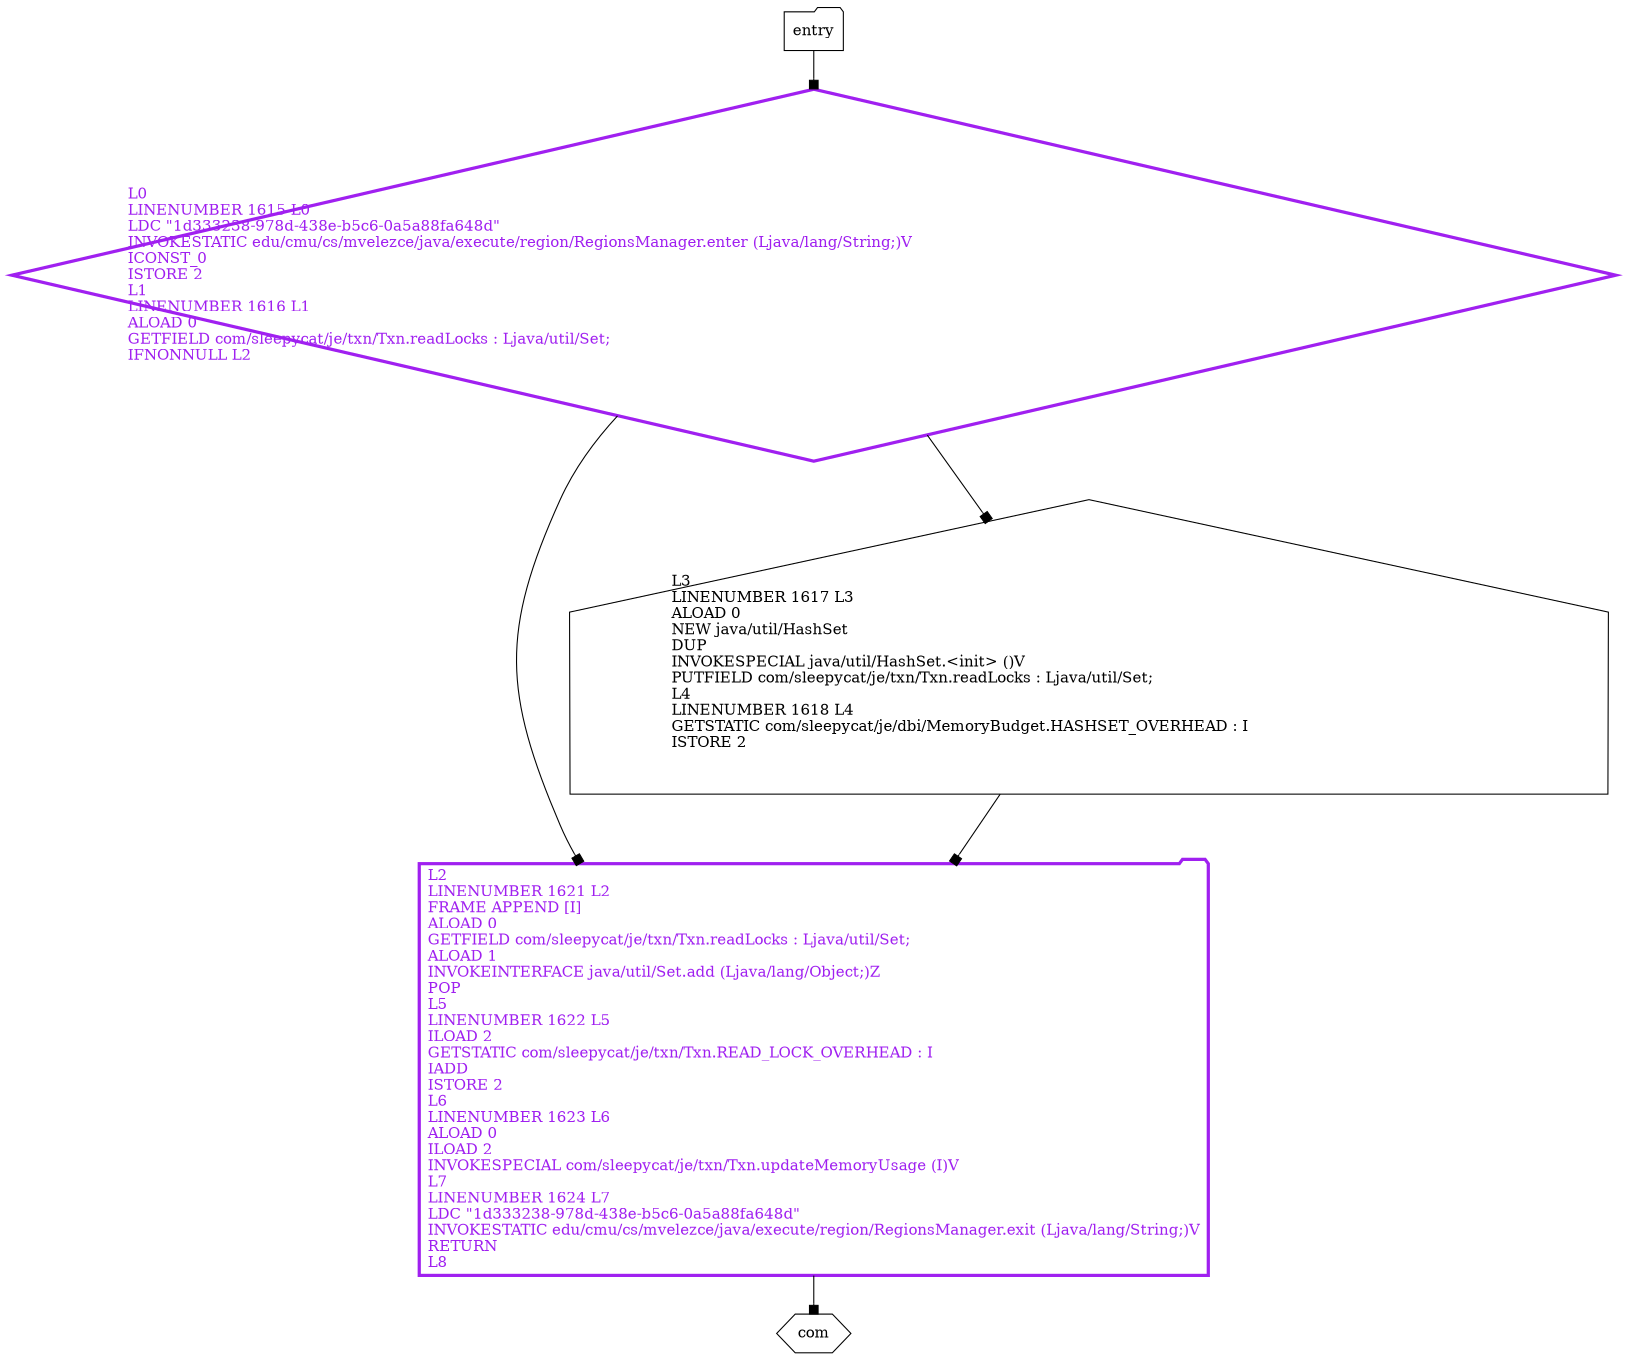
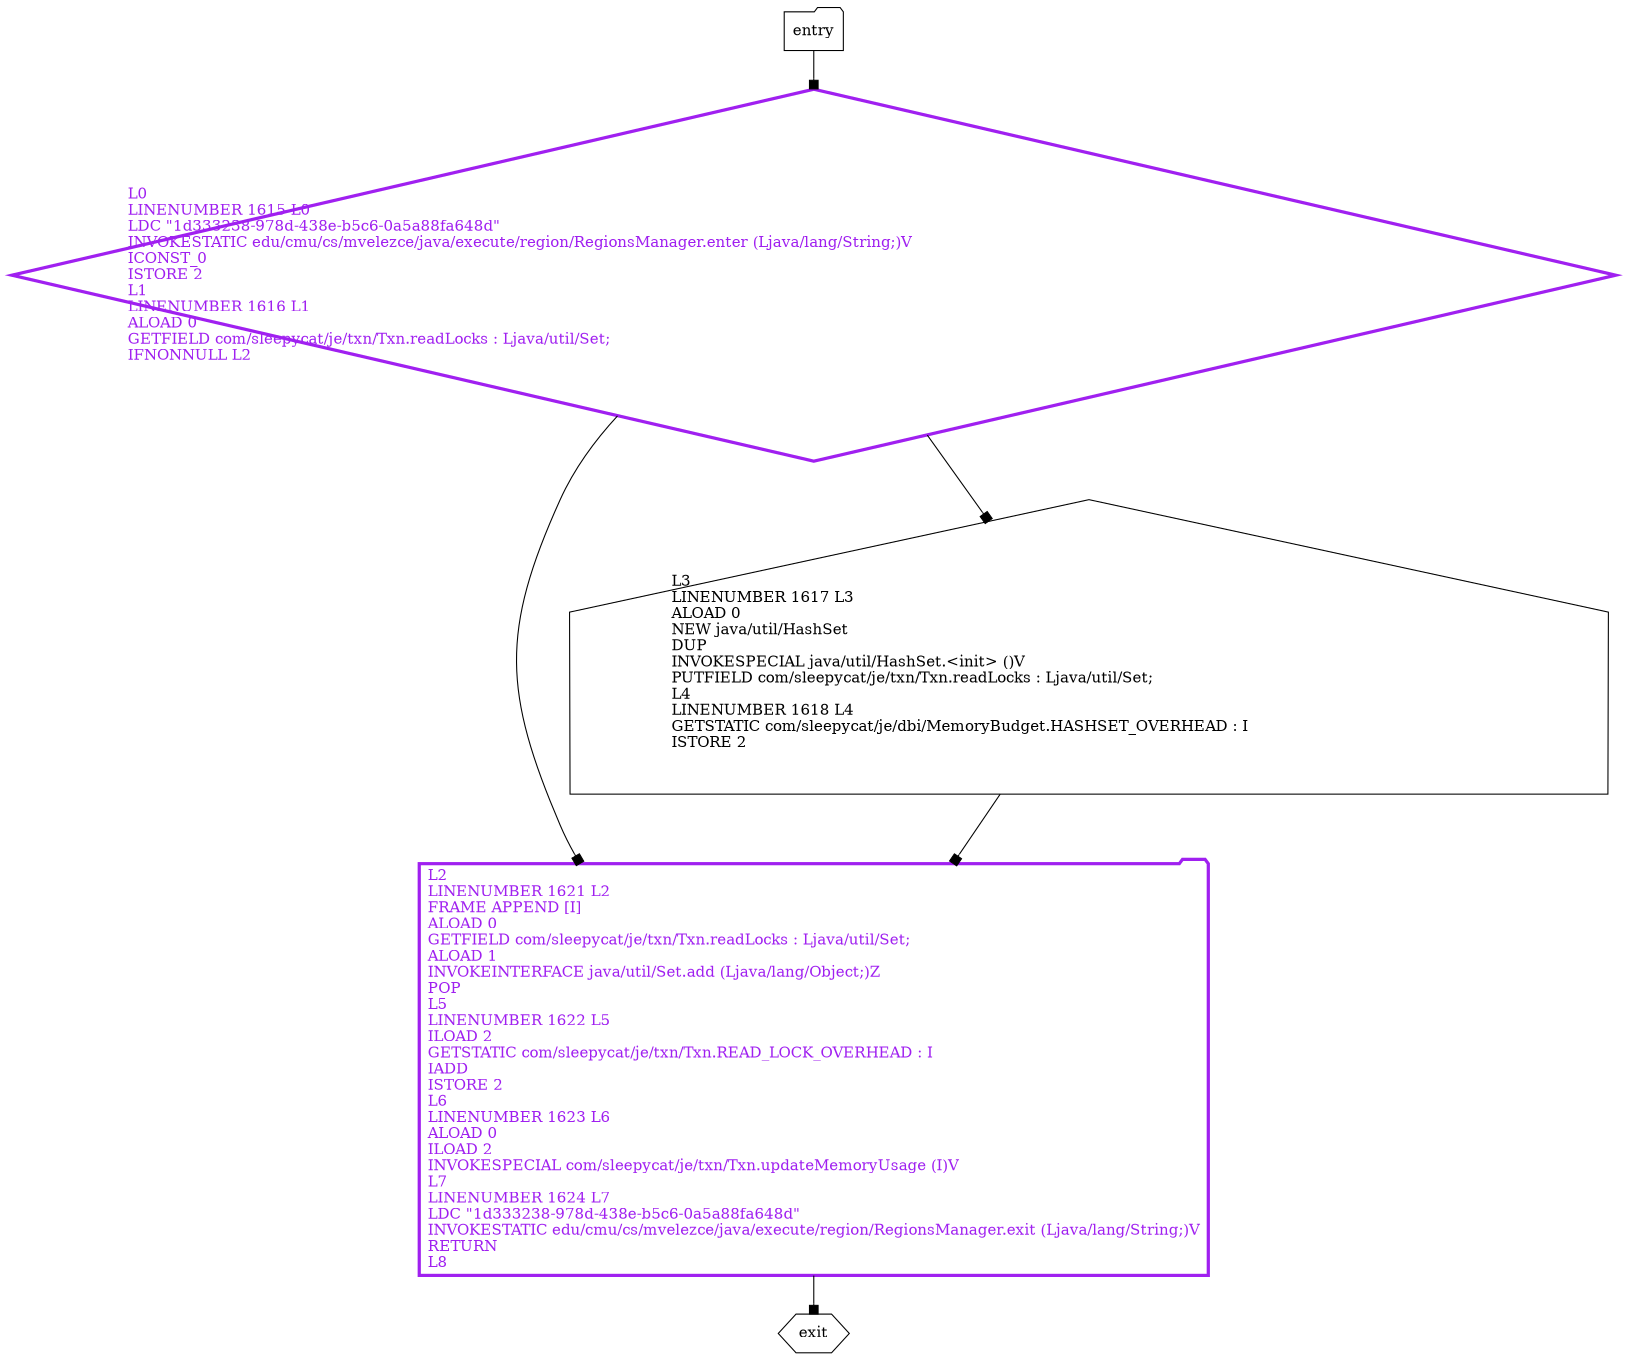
(814, 1333) -> (814, 1333)
